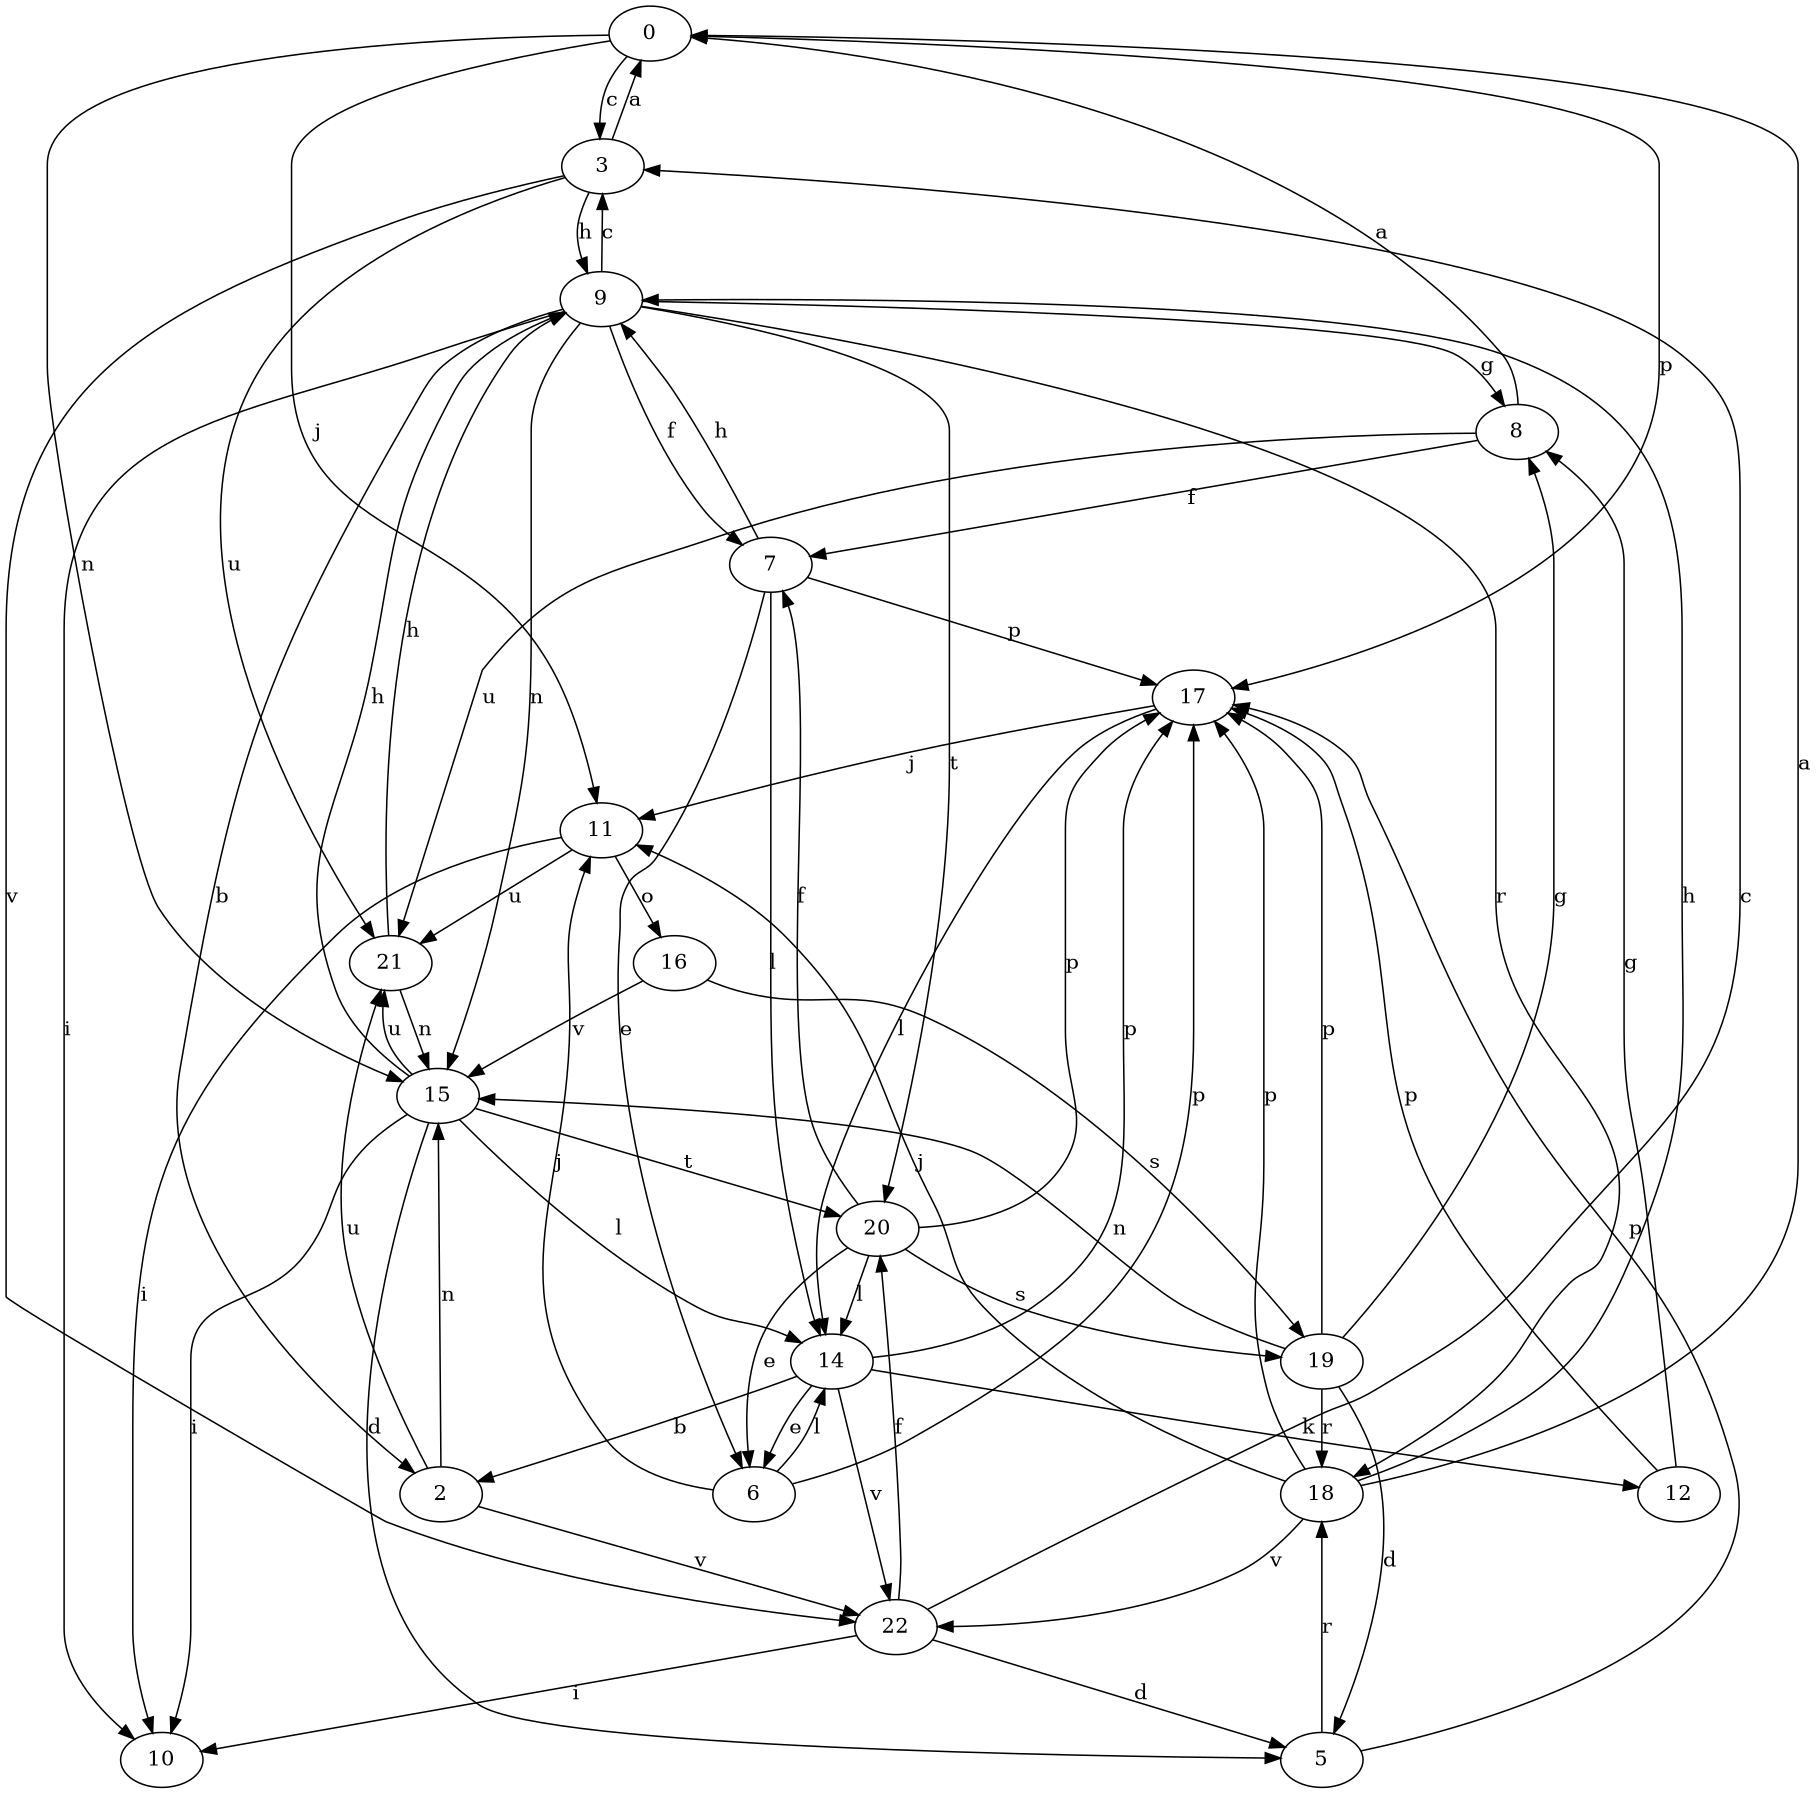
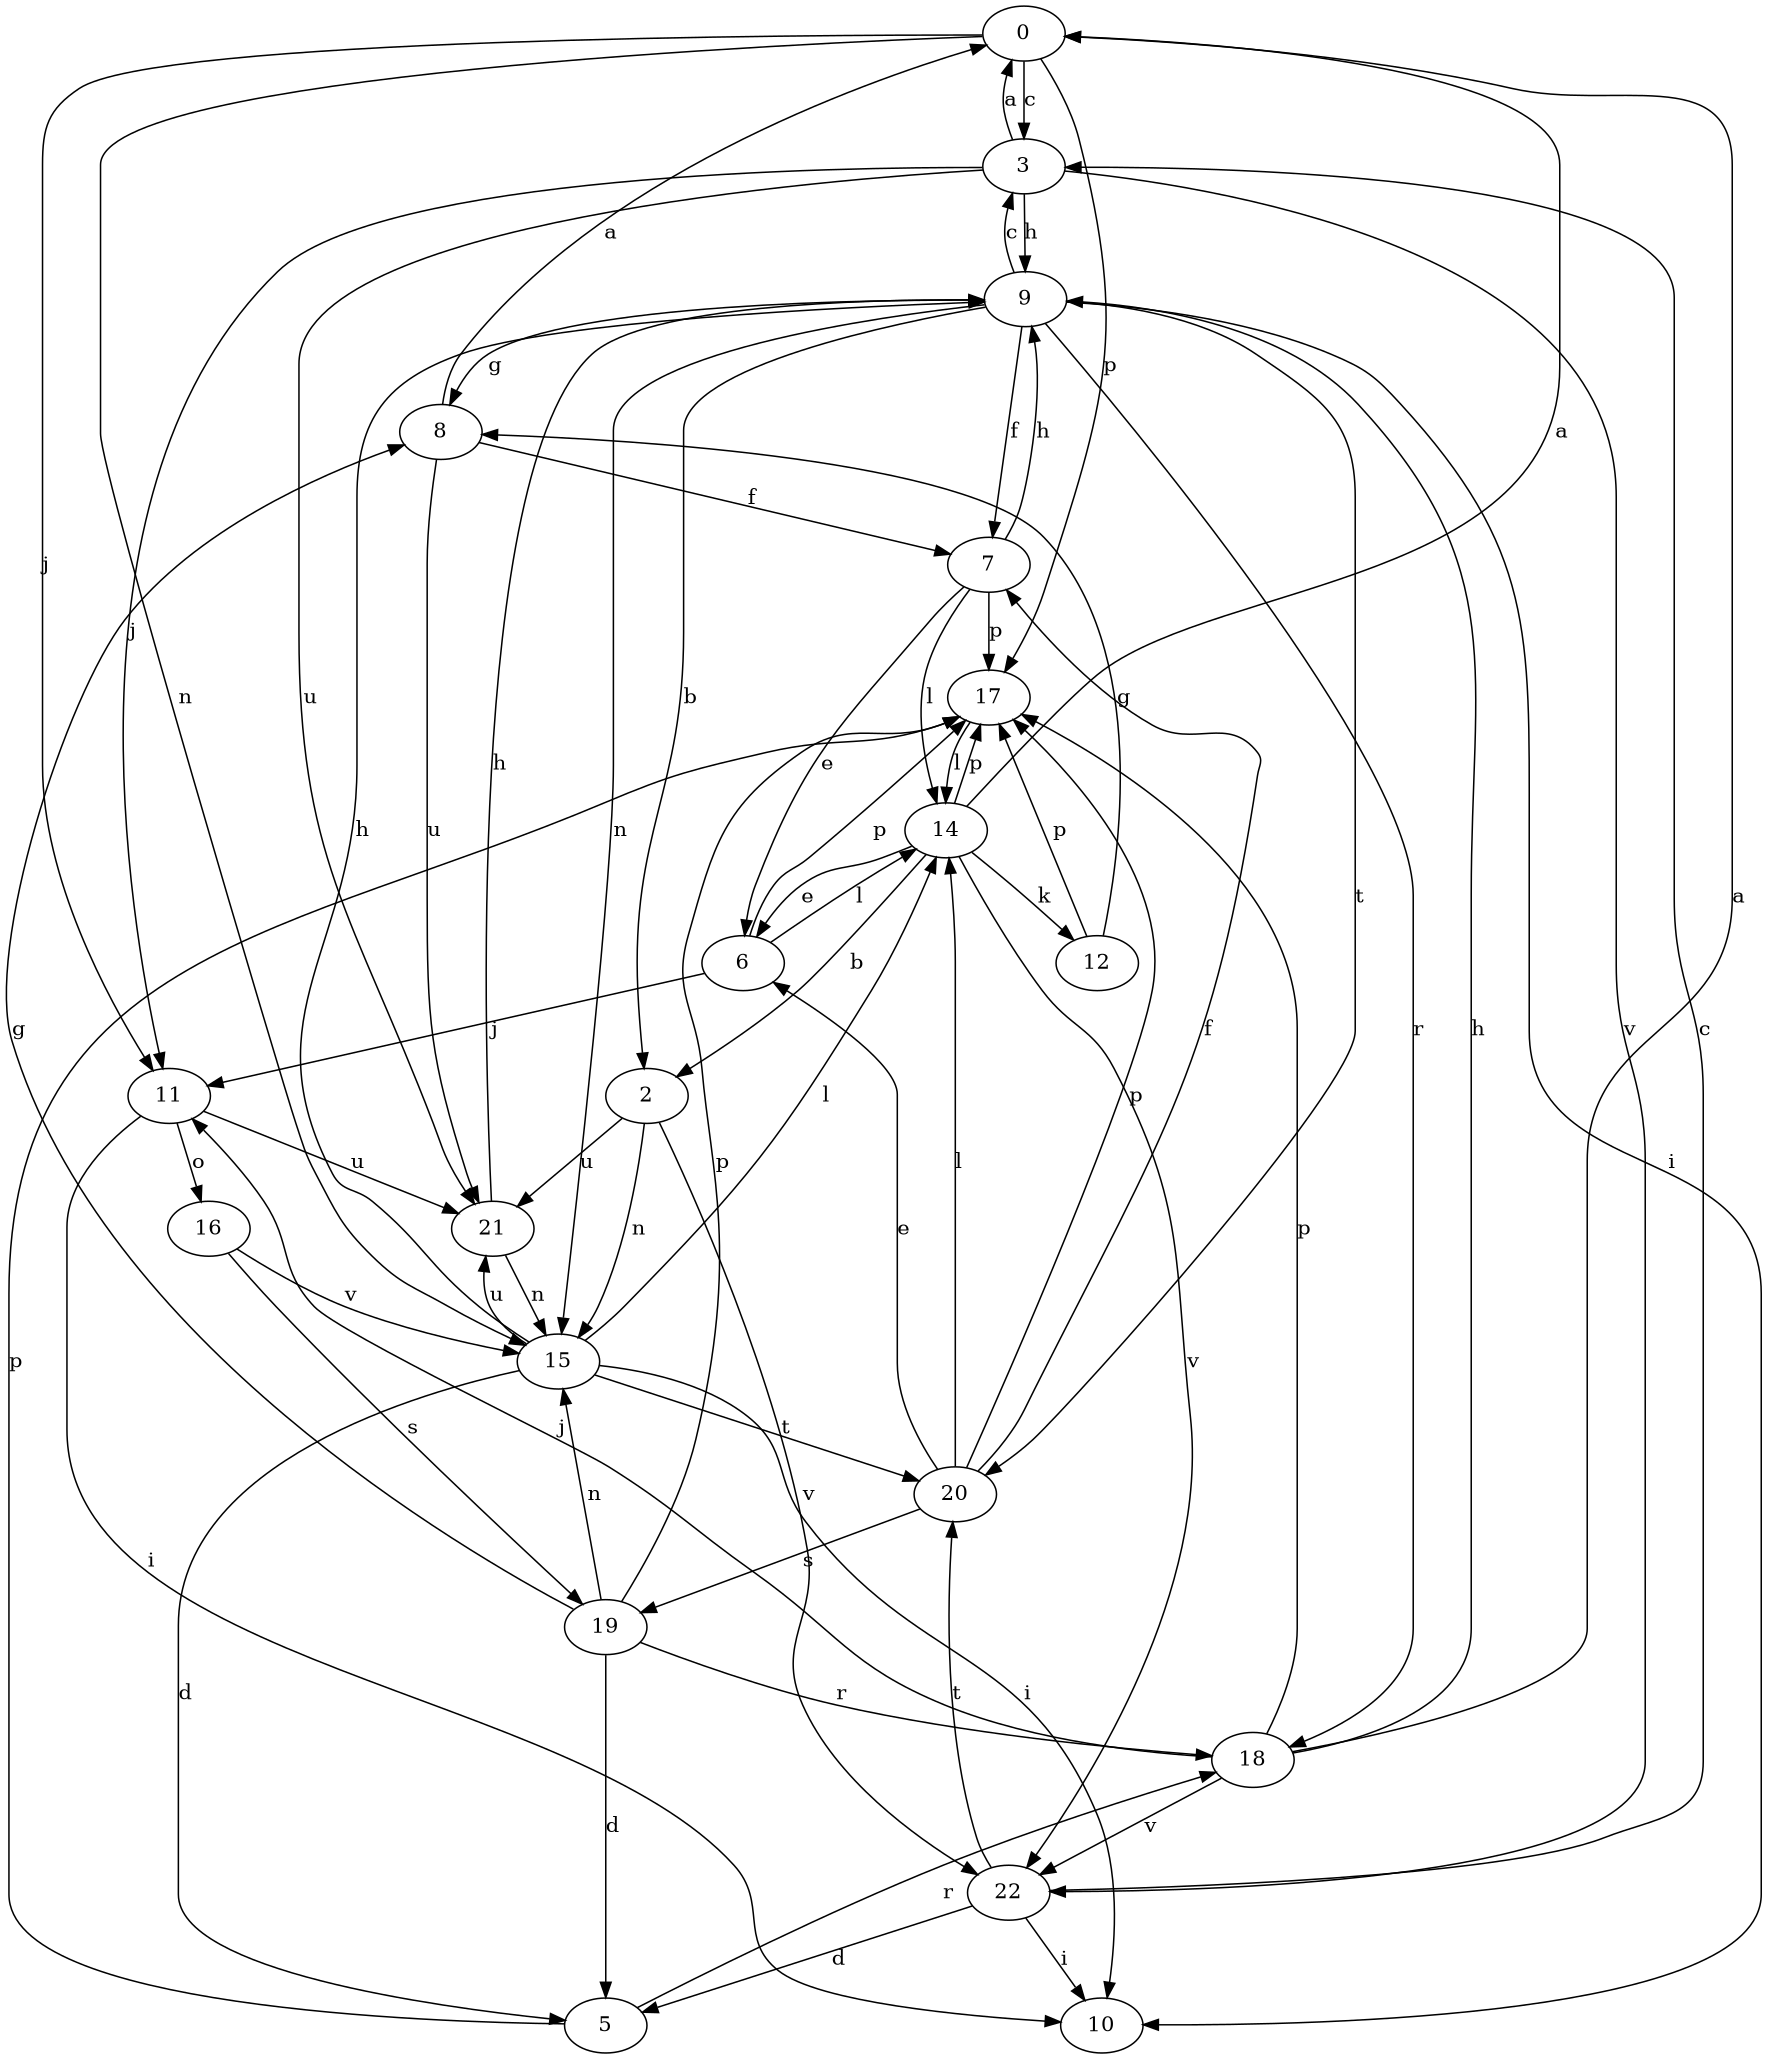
none -> (1554, 395)
(903, 754) -> (246, 312)
(899, 1428) -> (958, 1694)
